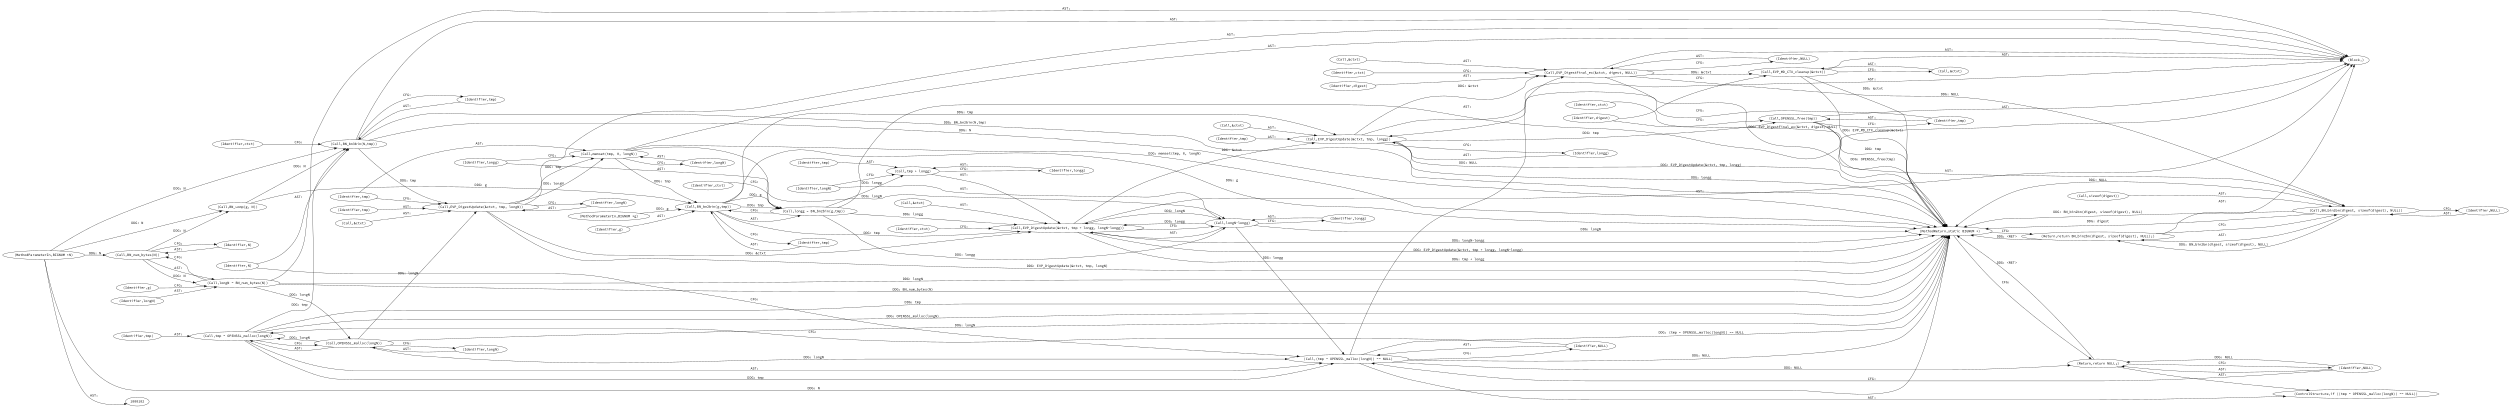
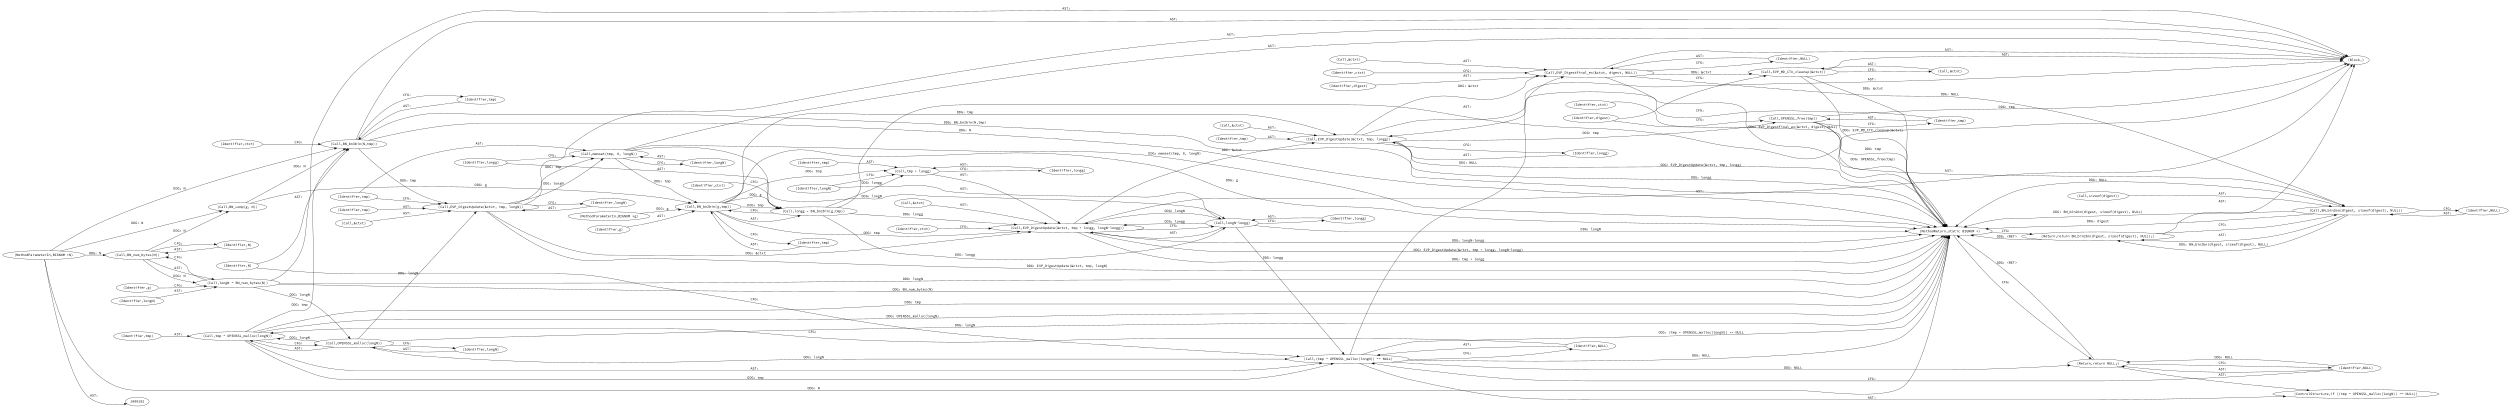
(2007, 107) -> (2007, 107)
none -> (799, 177)
